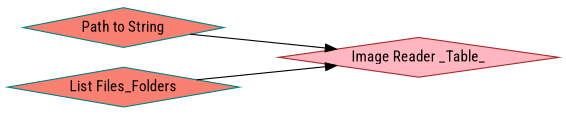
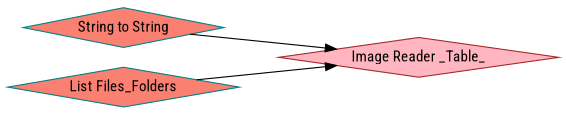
(124, 28) -> (124, 28)
